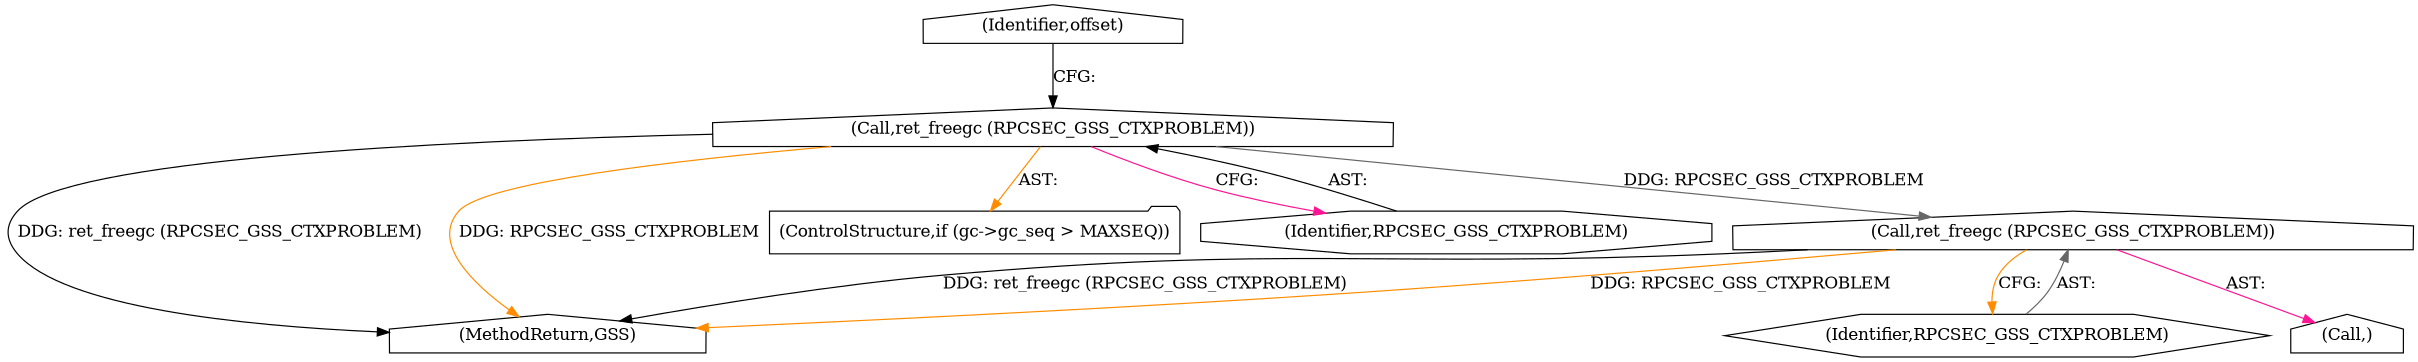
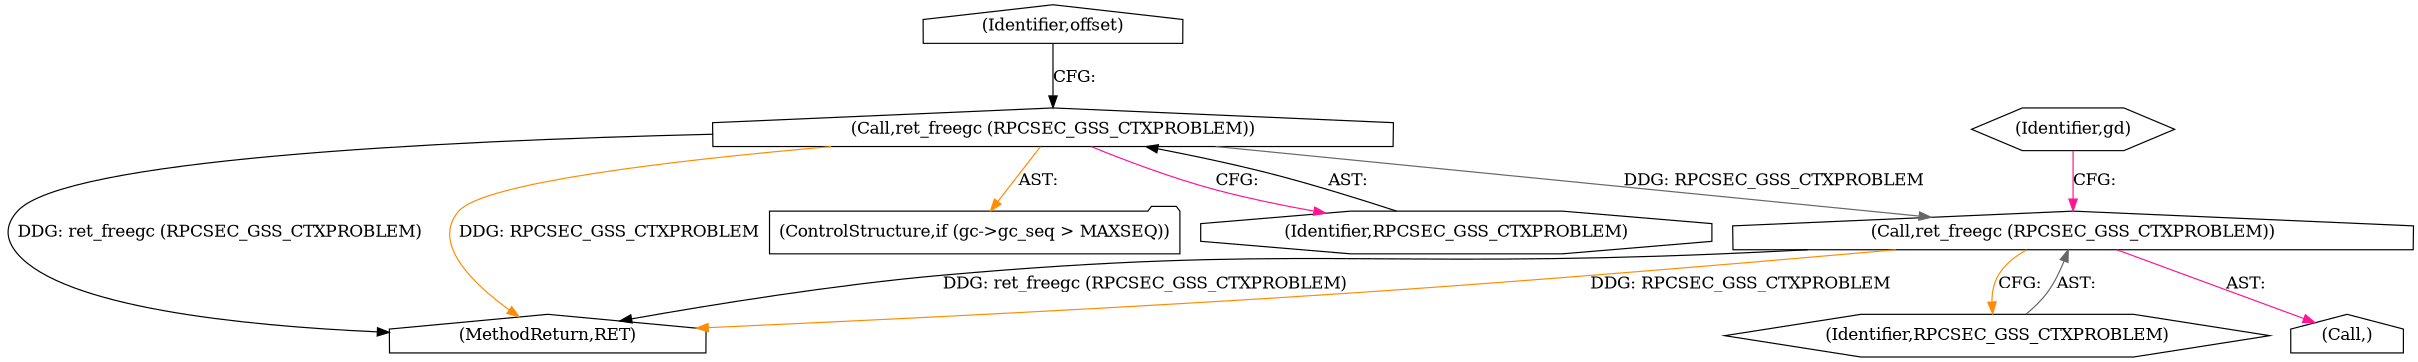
none -> (2073, 129)
(548, 336) -> (548, 336)
